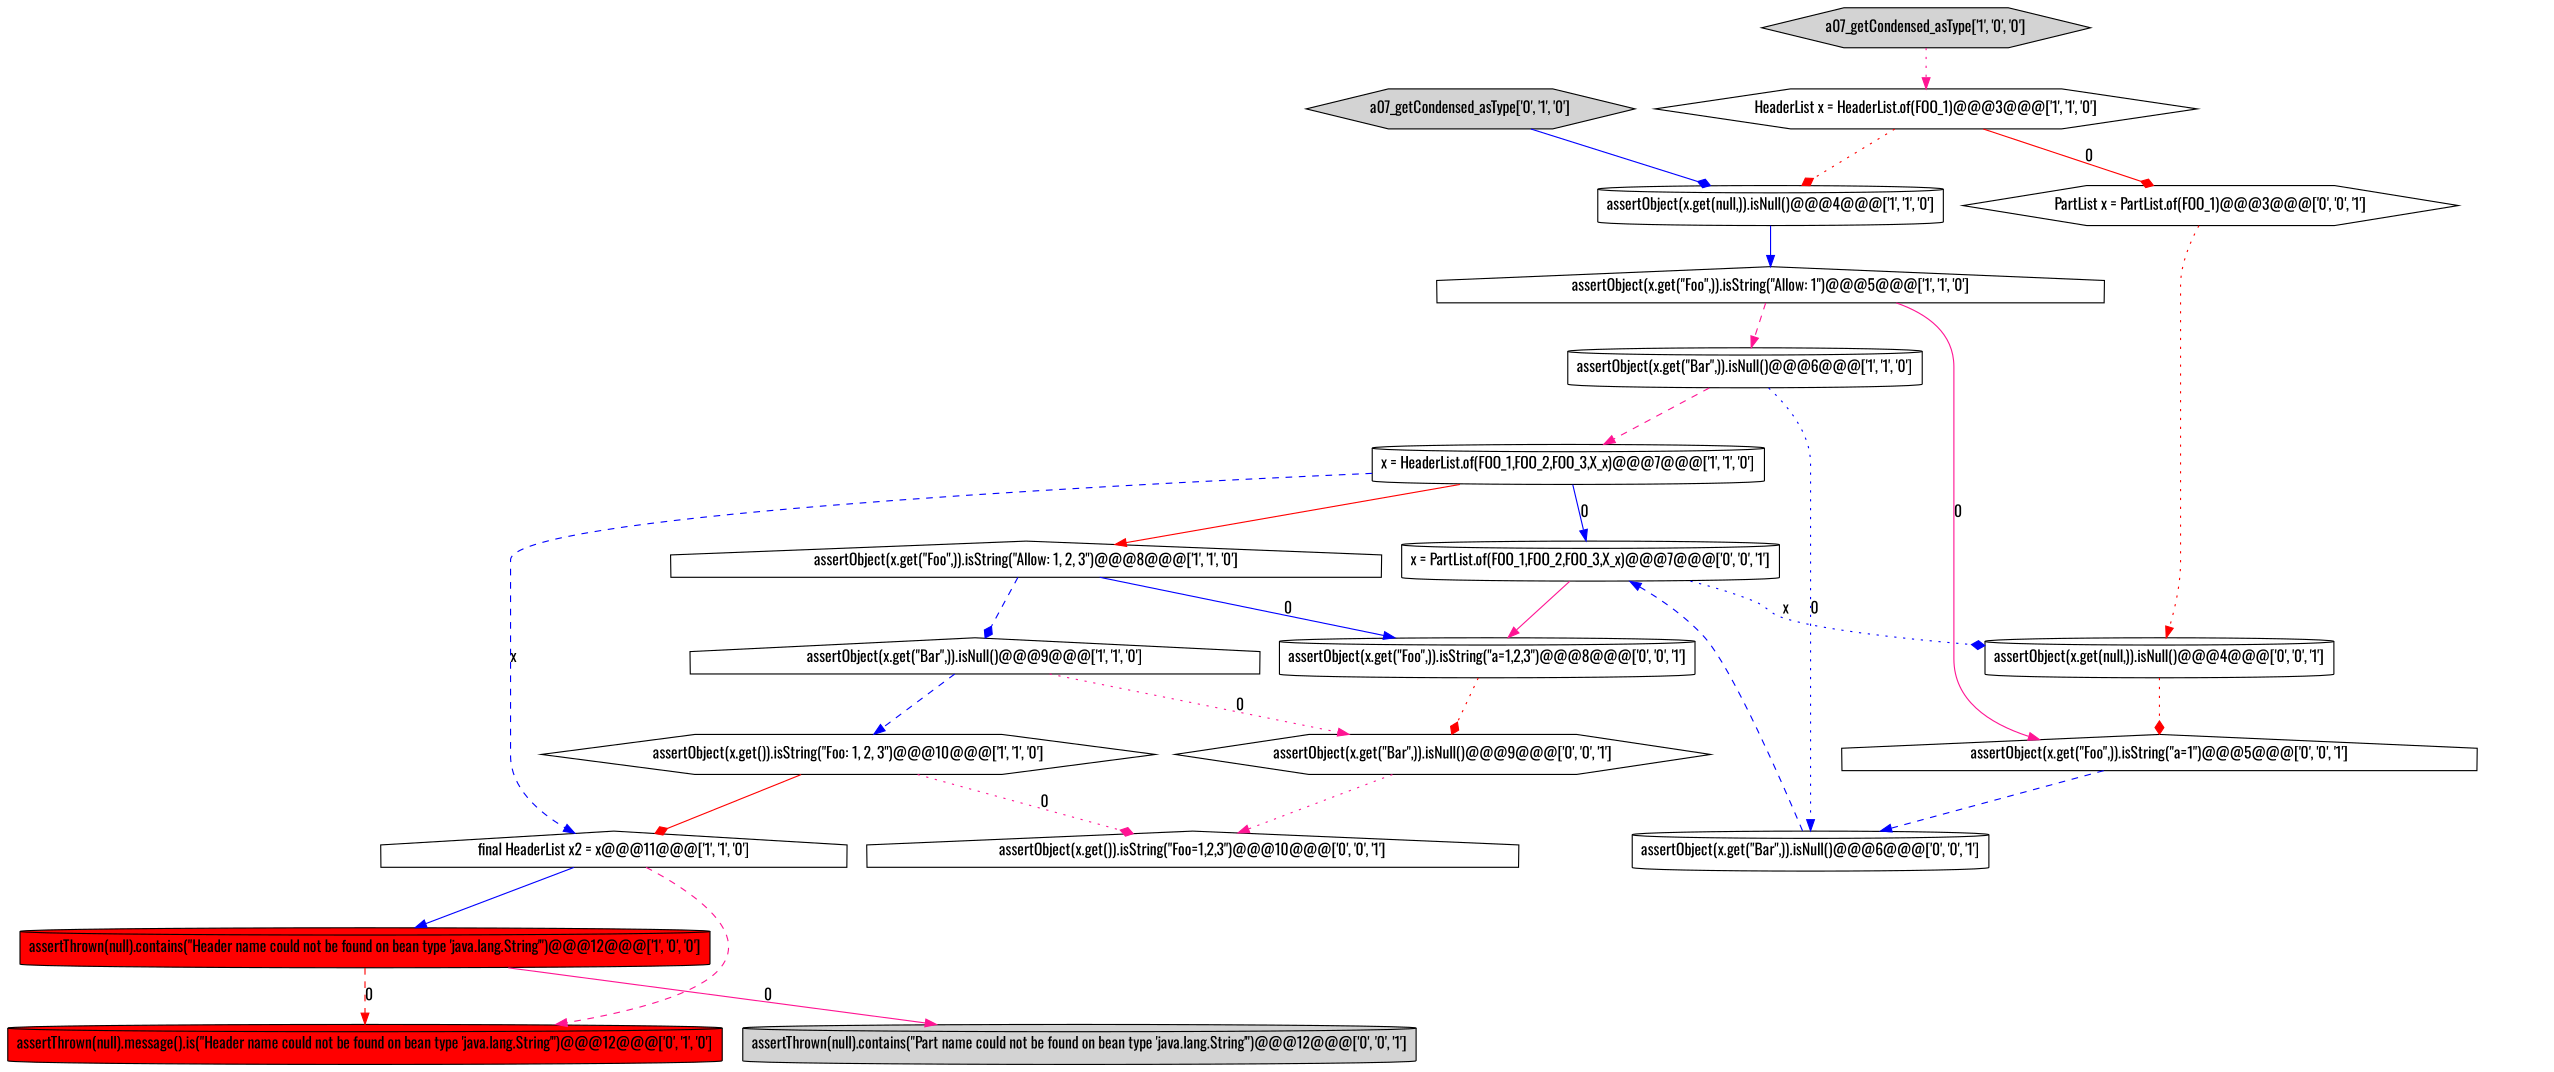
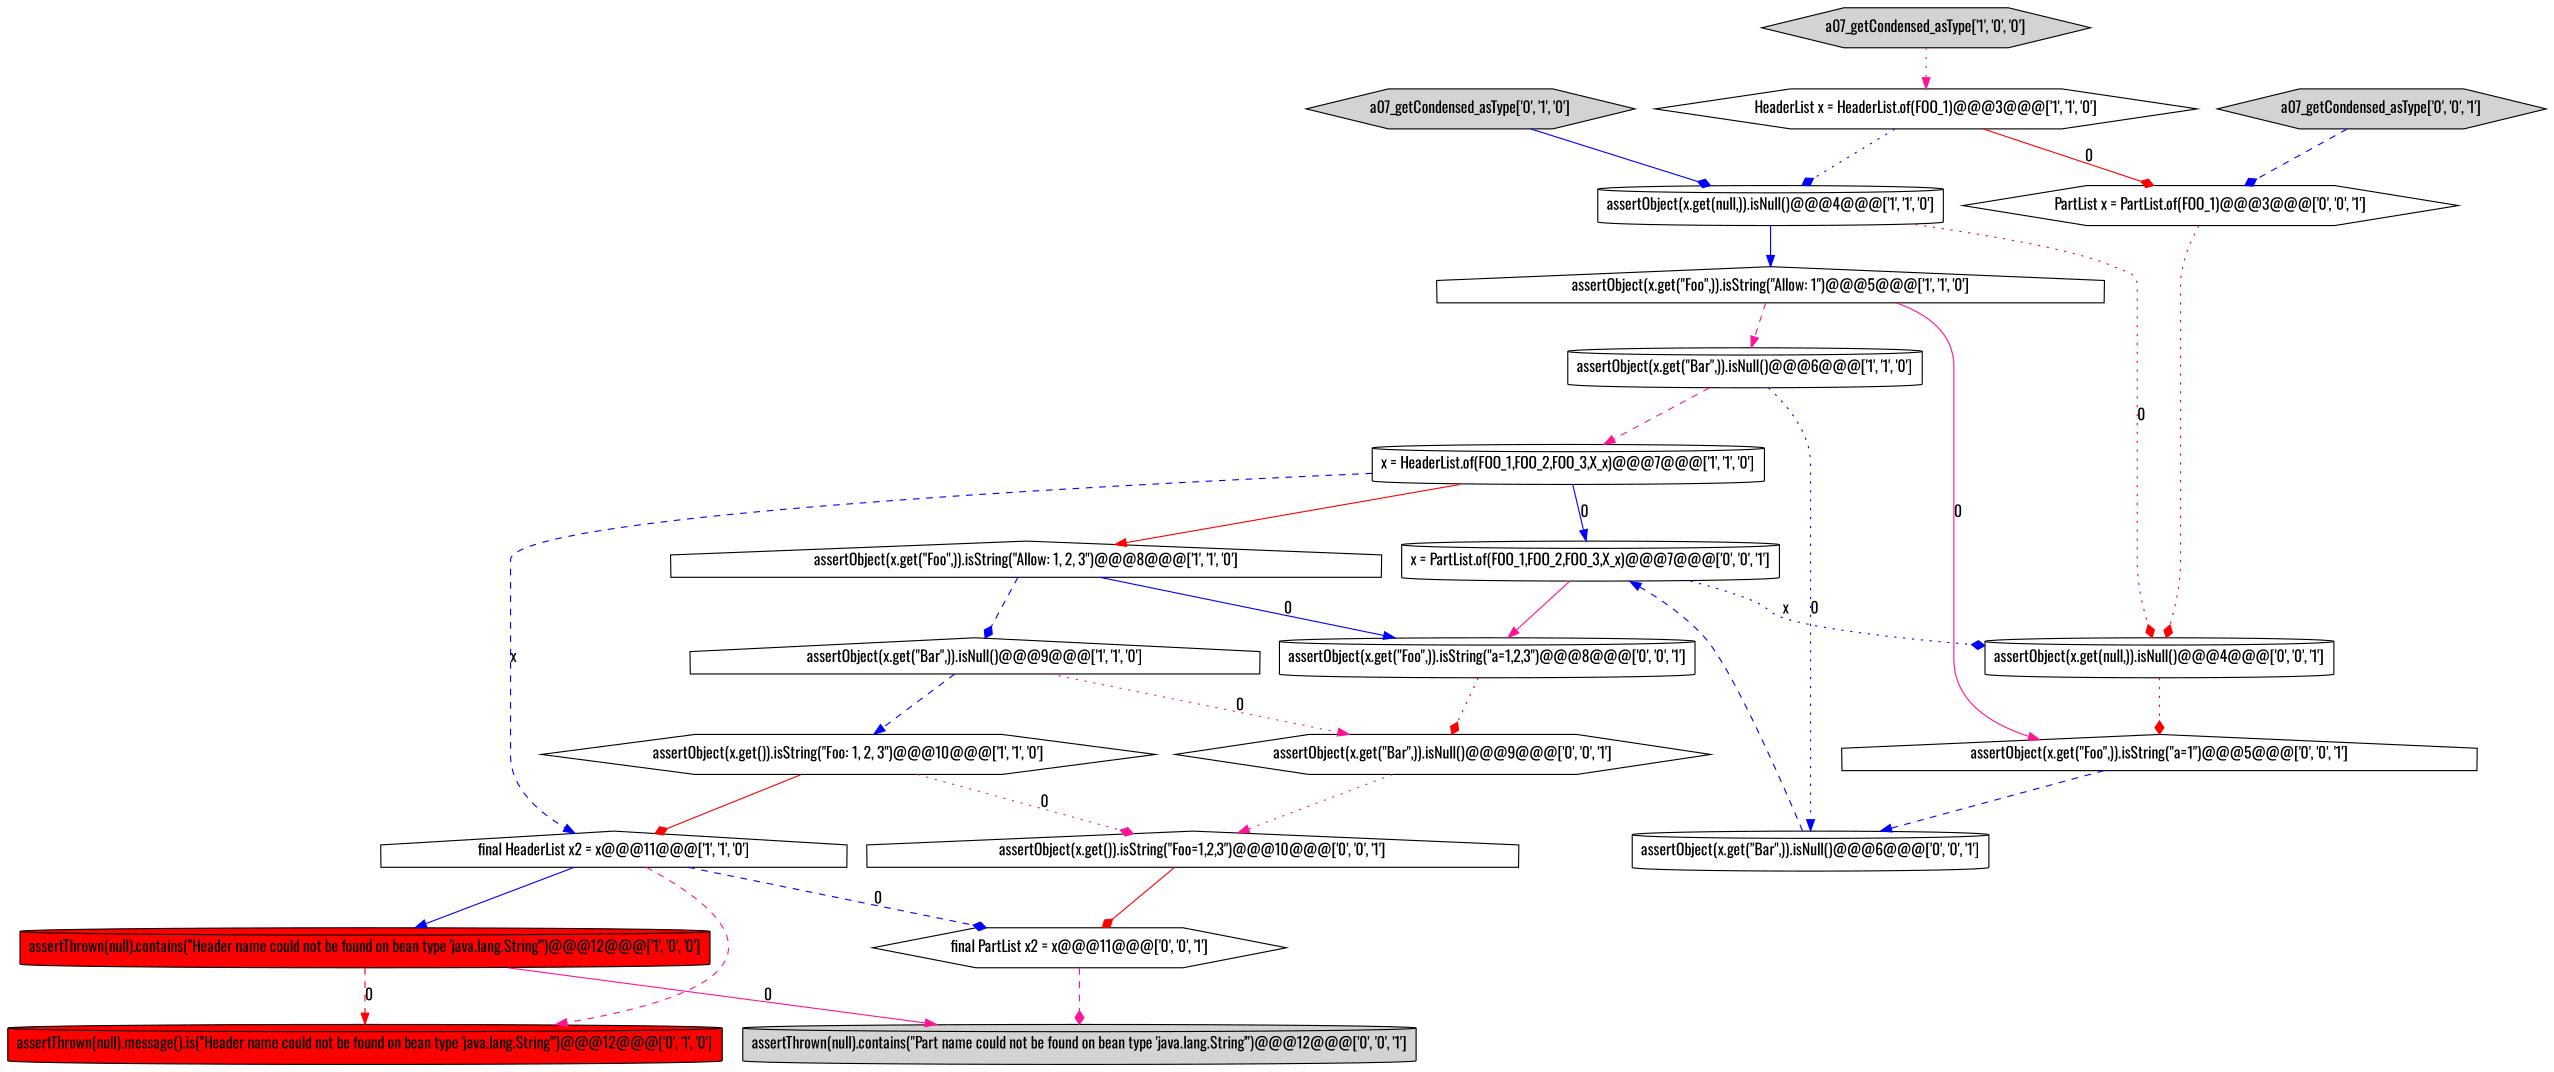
none -> (2382, 109)
(1854, 154) -> (1854, 154)
none -> (2137, 338)
(2181, 424) -> (2181, 424)
none -> (1079, 948)
